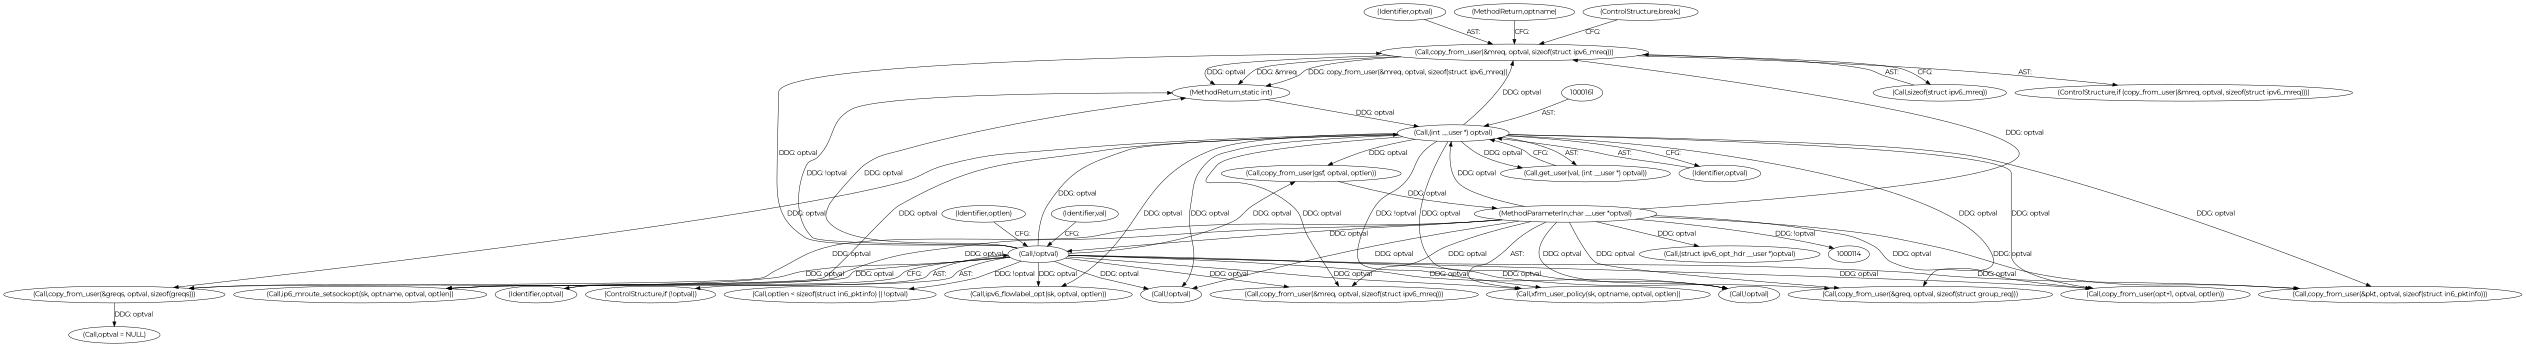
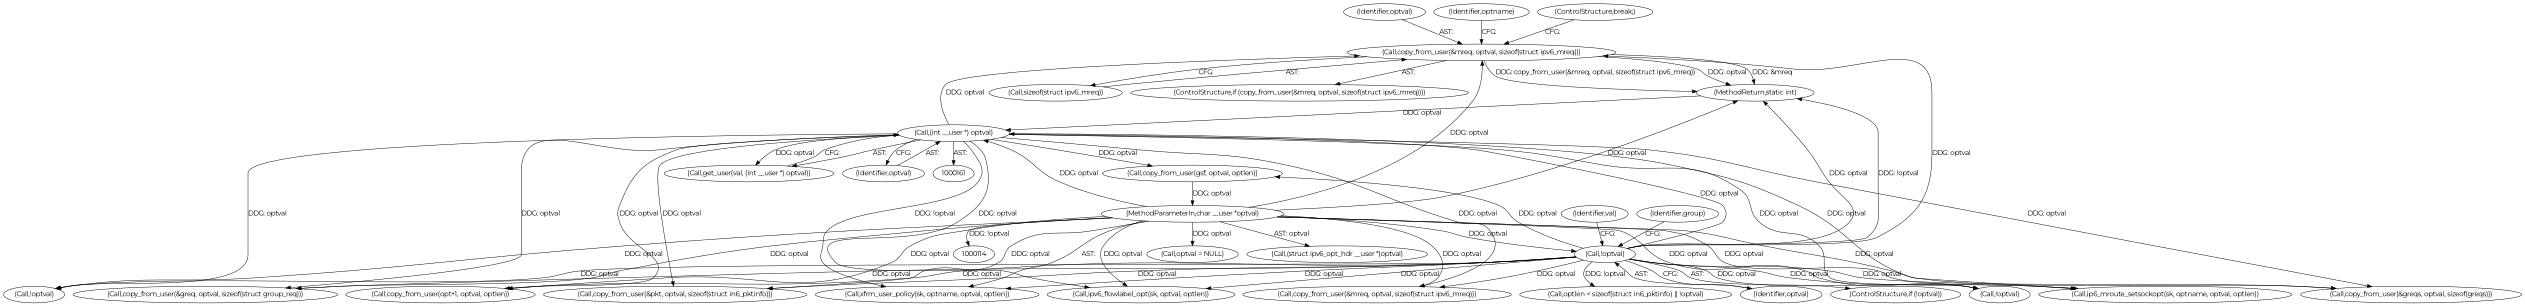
(1514, 12) -> (1481, 12)
(1529, 114) -> (954, 151)
none -> (1510, 181)
(984, 214) -> (1678, 214)
(1677, 234) -> (1292, 234)
none -> (1103, 246)
(114, 312) -> (1192, 232)
